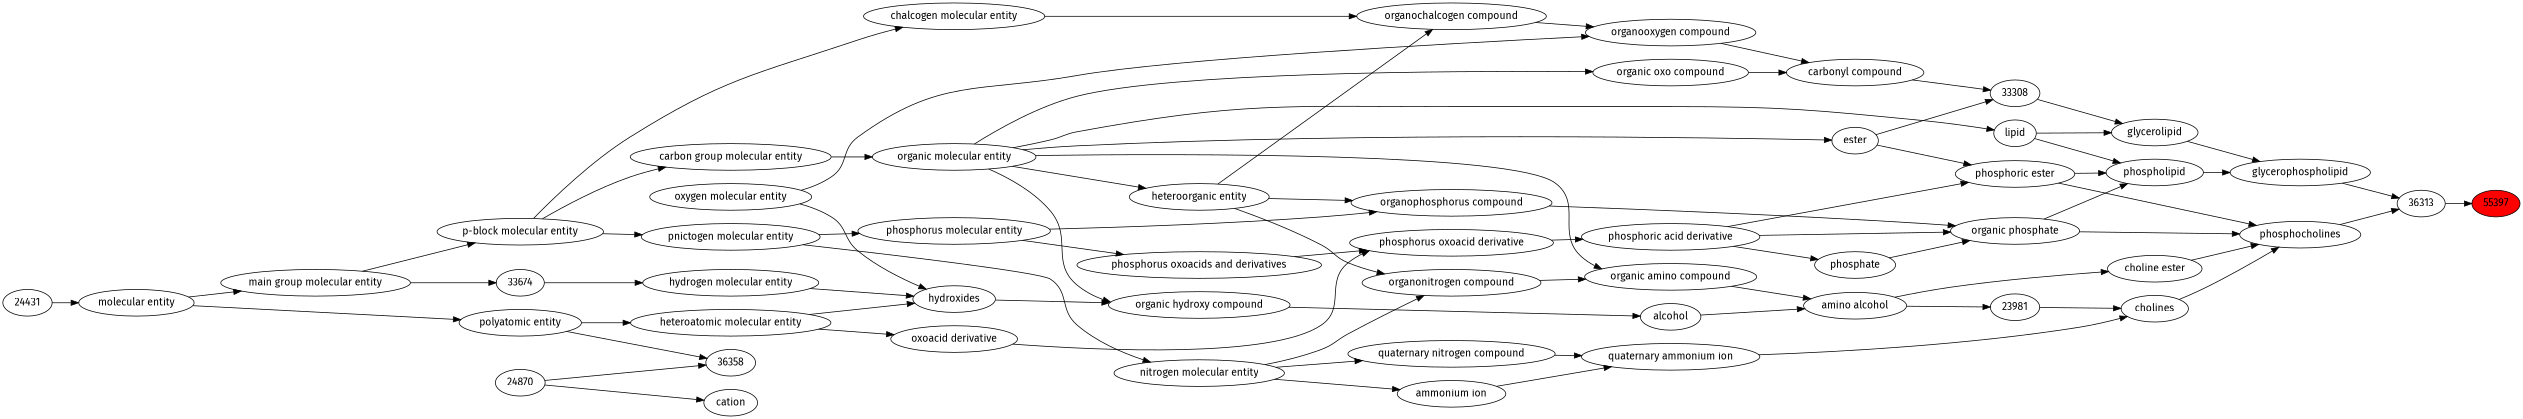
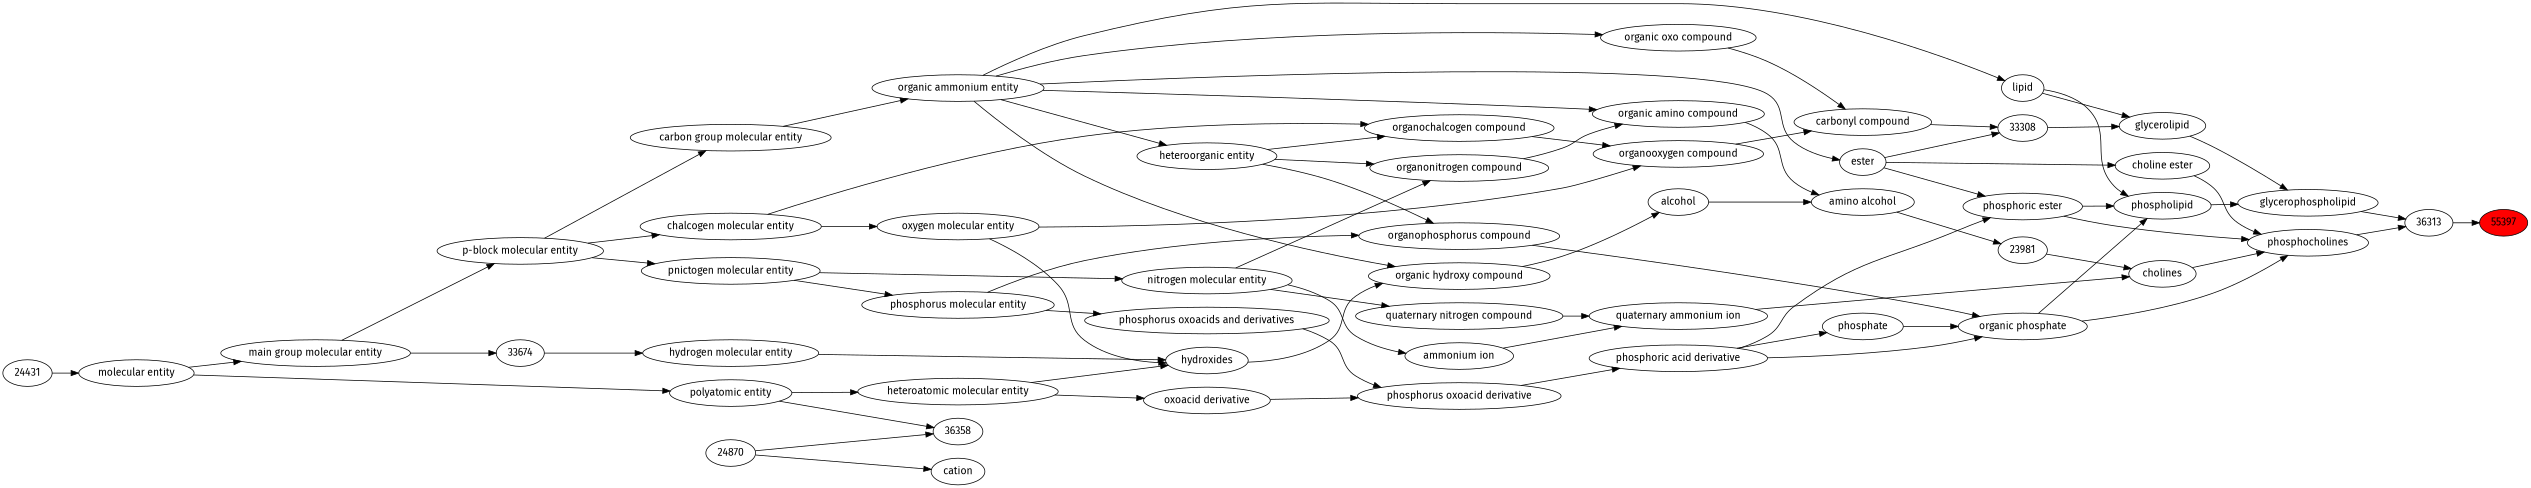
(954, 157) -> (958, 88)
none -> (845, 227)
(1998, 281) -> (1997, 164)
